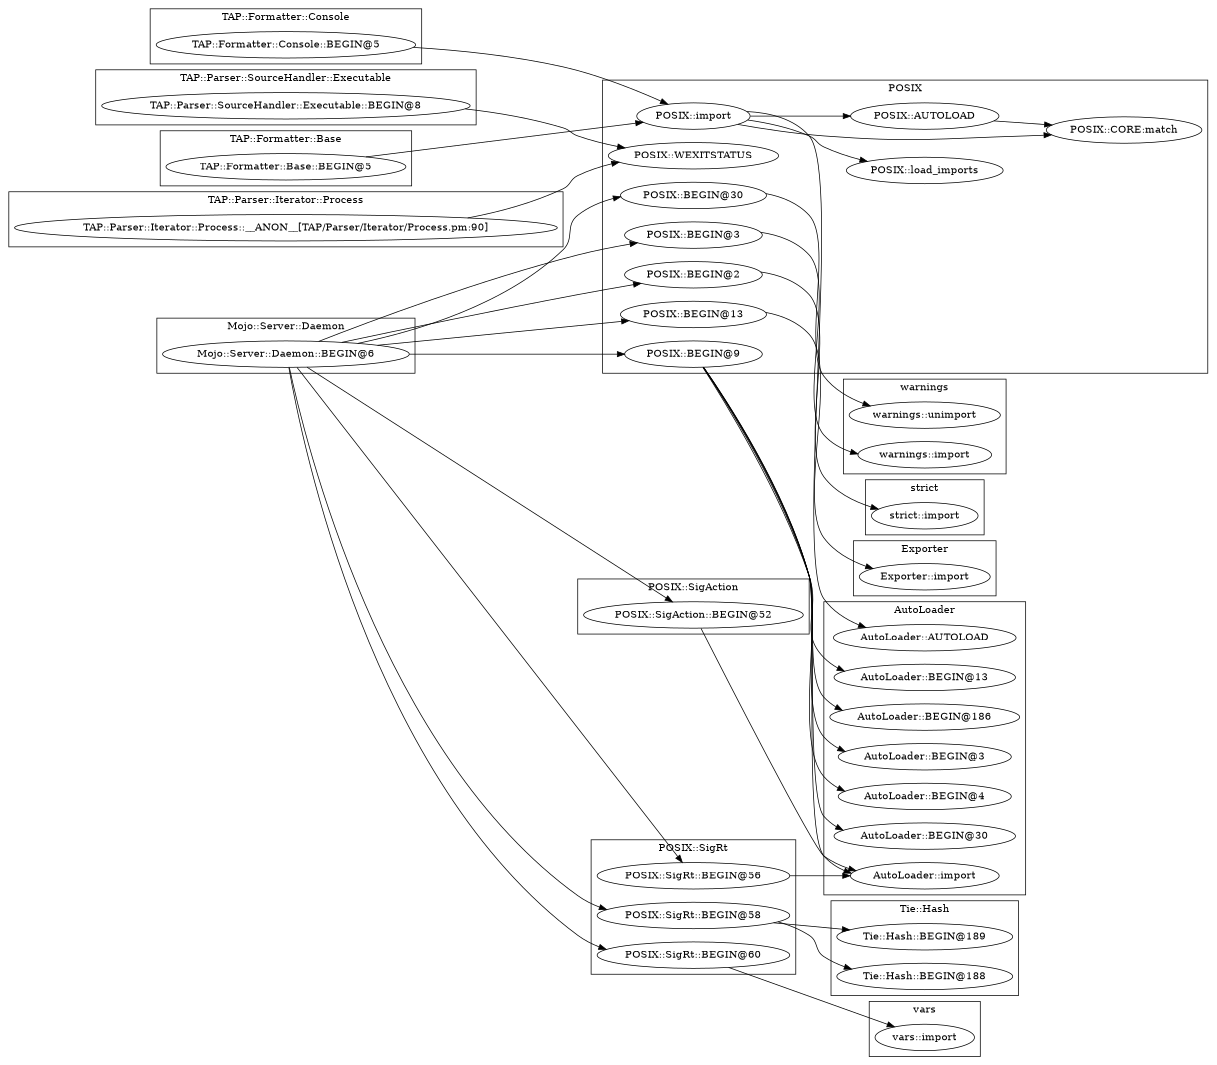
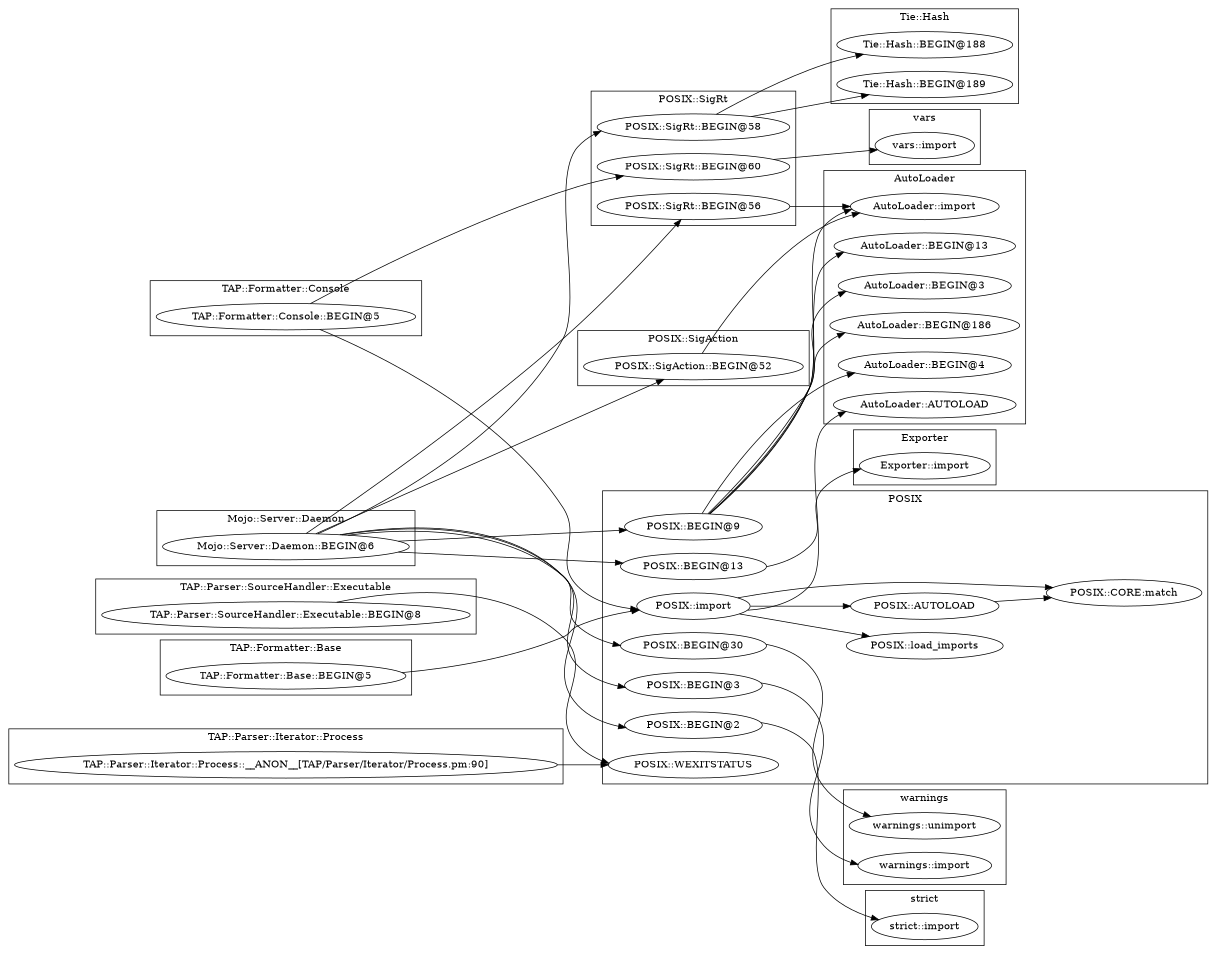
(390, 688) -> (459, 231)
(925, 836) -> none
